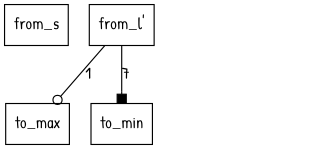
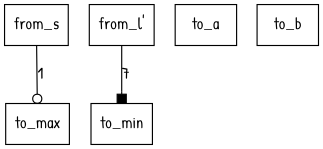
none -> (206, 25)
none -> (288, 25)
(83, 71) -> (37, 70)
